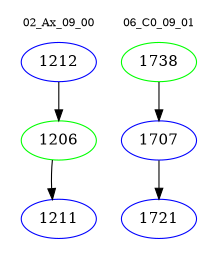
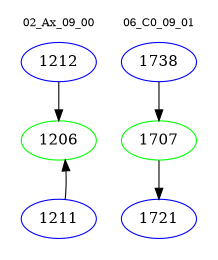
(159, 62) -> (159, 62)
(159, 140) -> (159, 140)
(52, 174) -> (66, 185)
